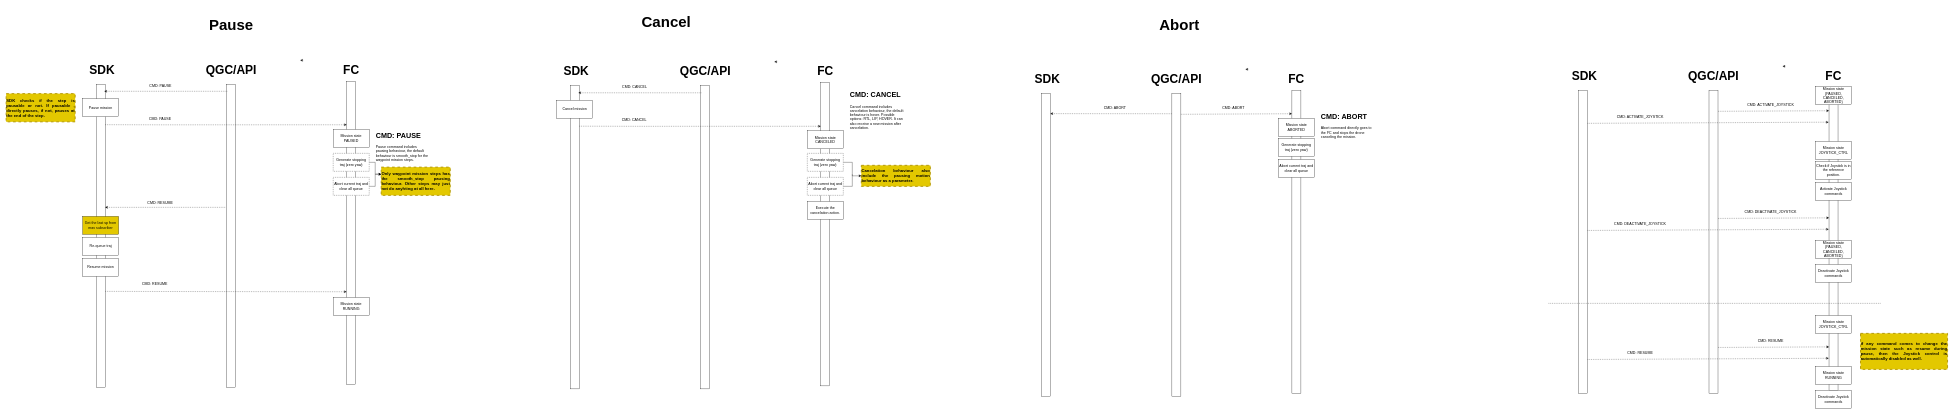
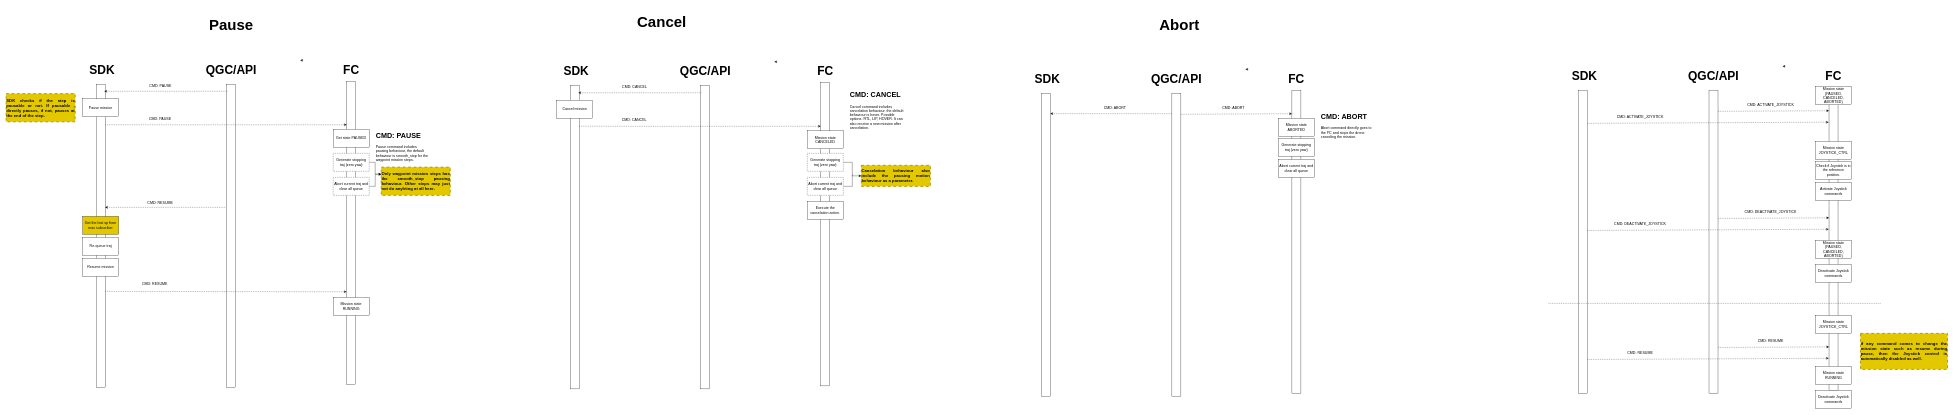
(666, 21) -> (662, 21)
(351, 138) -> (351, 138)
